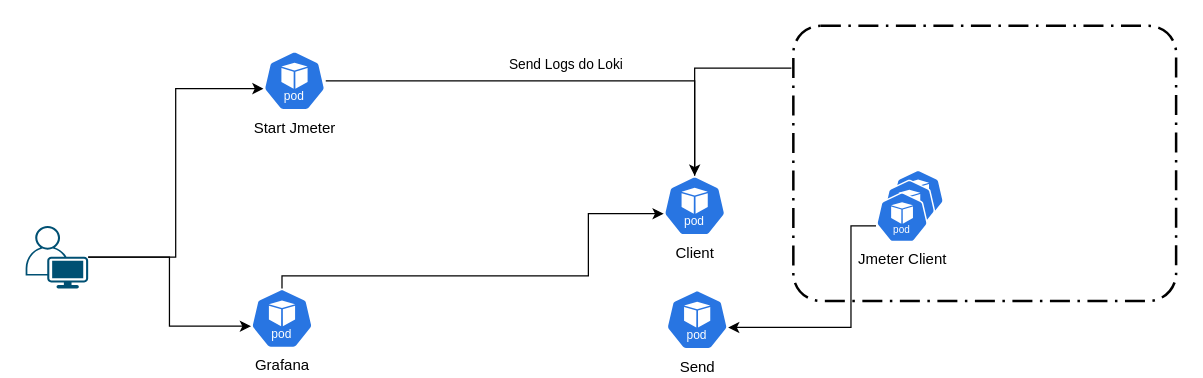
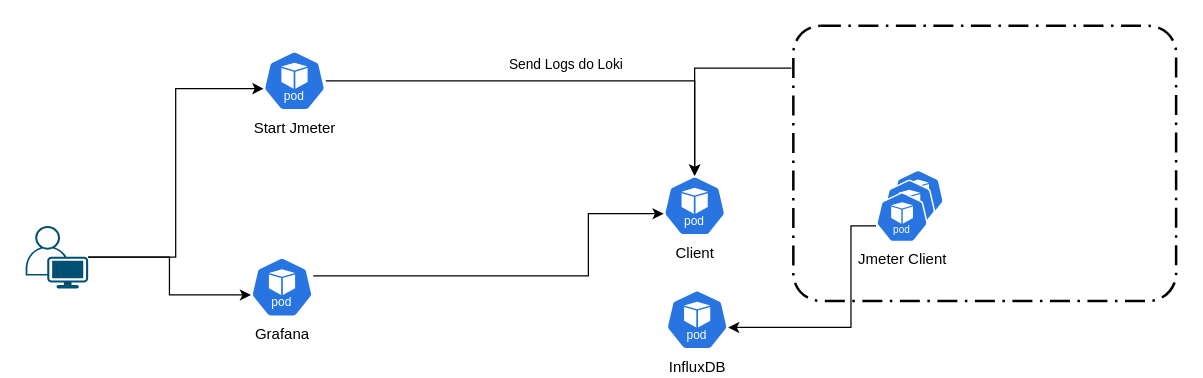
(694, 172) -> (694, 168)
(282, 318) -> (282, 287)
(696, 335) -> (696, 335)
